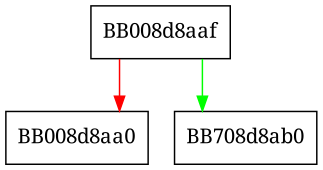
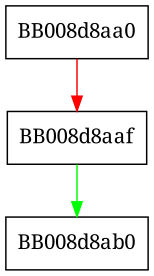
(120, 78) -> (77, 78)
(246, 138) -> (77, 243)
